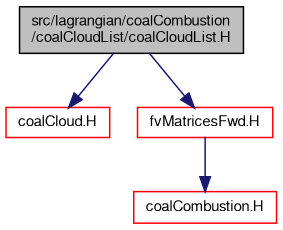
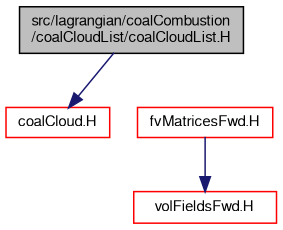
(167, 74) -> none
(205, 207) -> (205, 207)
